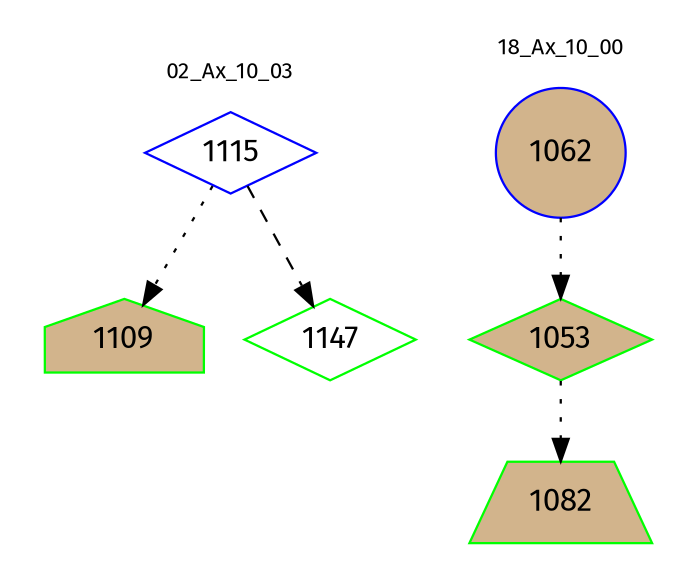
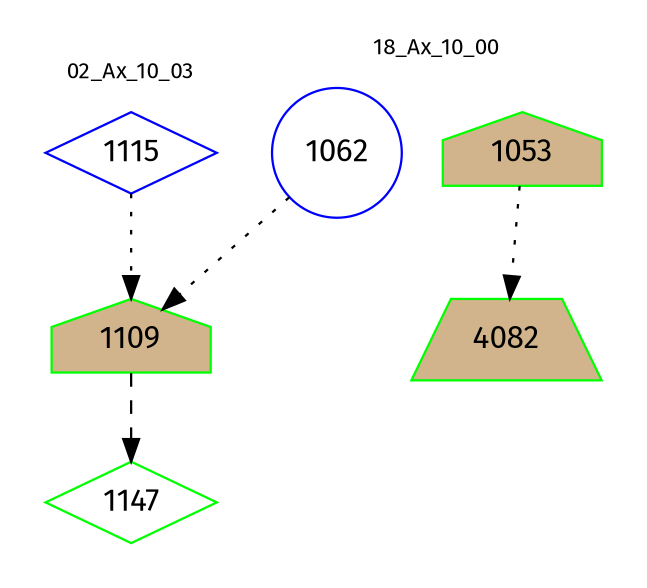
(561, 153) -> (337, 153)
(275, 236) -> (131, 406)
(561, 247) -> (221, 258)
(561, 340) -> (522, 153)
(561, 502) -> (506, 340)
